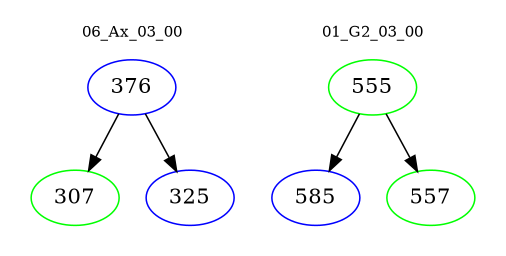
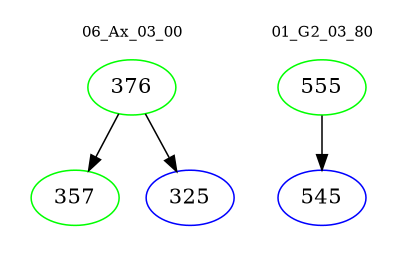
(373, 33) -> (323, 33)
(132, 87) -> (132, 87)
(75, 198) -> (75, 198)
(316, 198) -> (322, 198)
(431, 198) -> none
